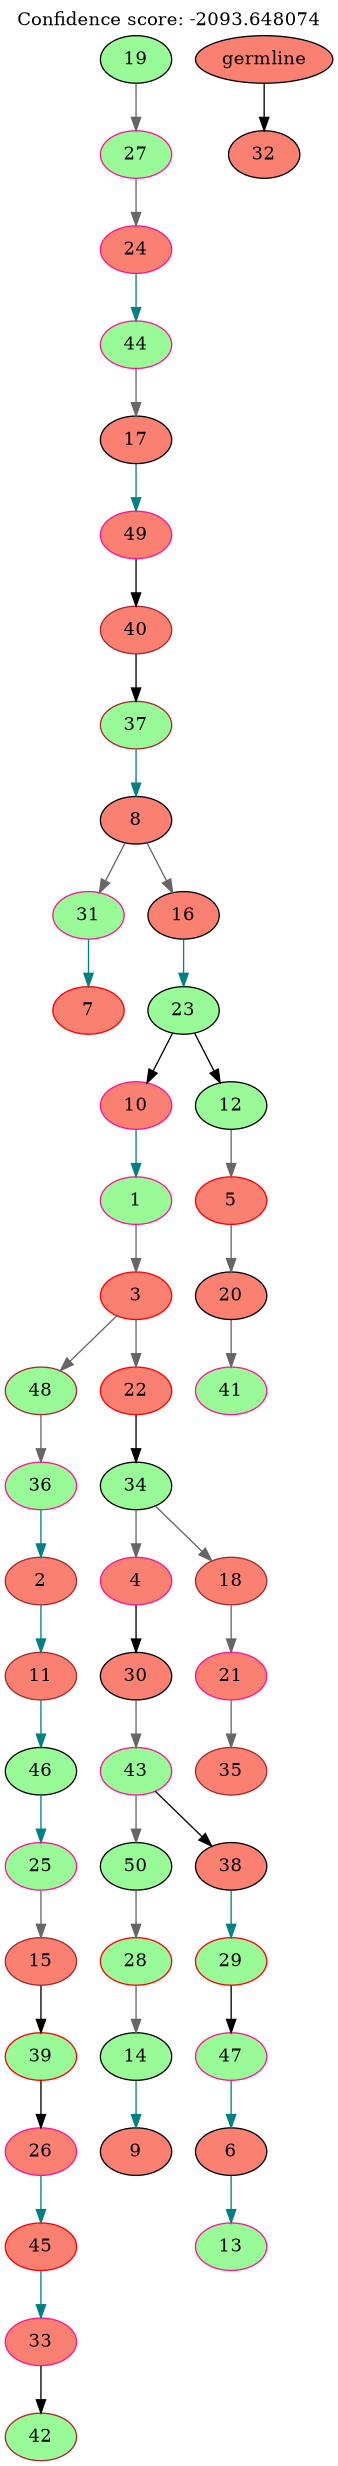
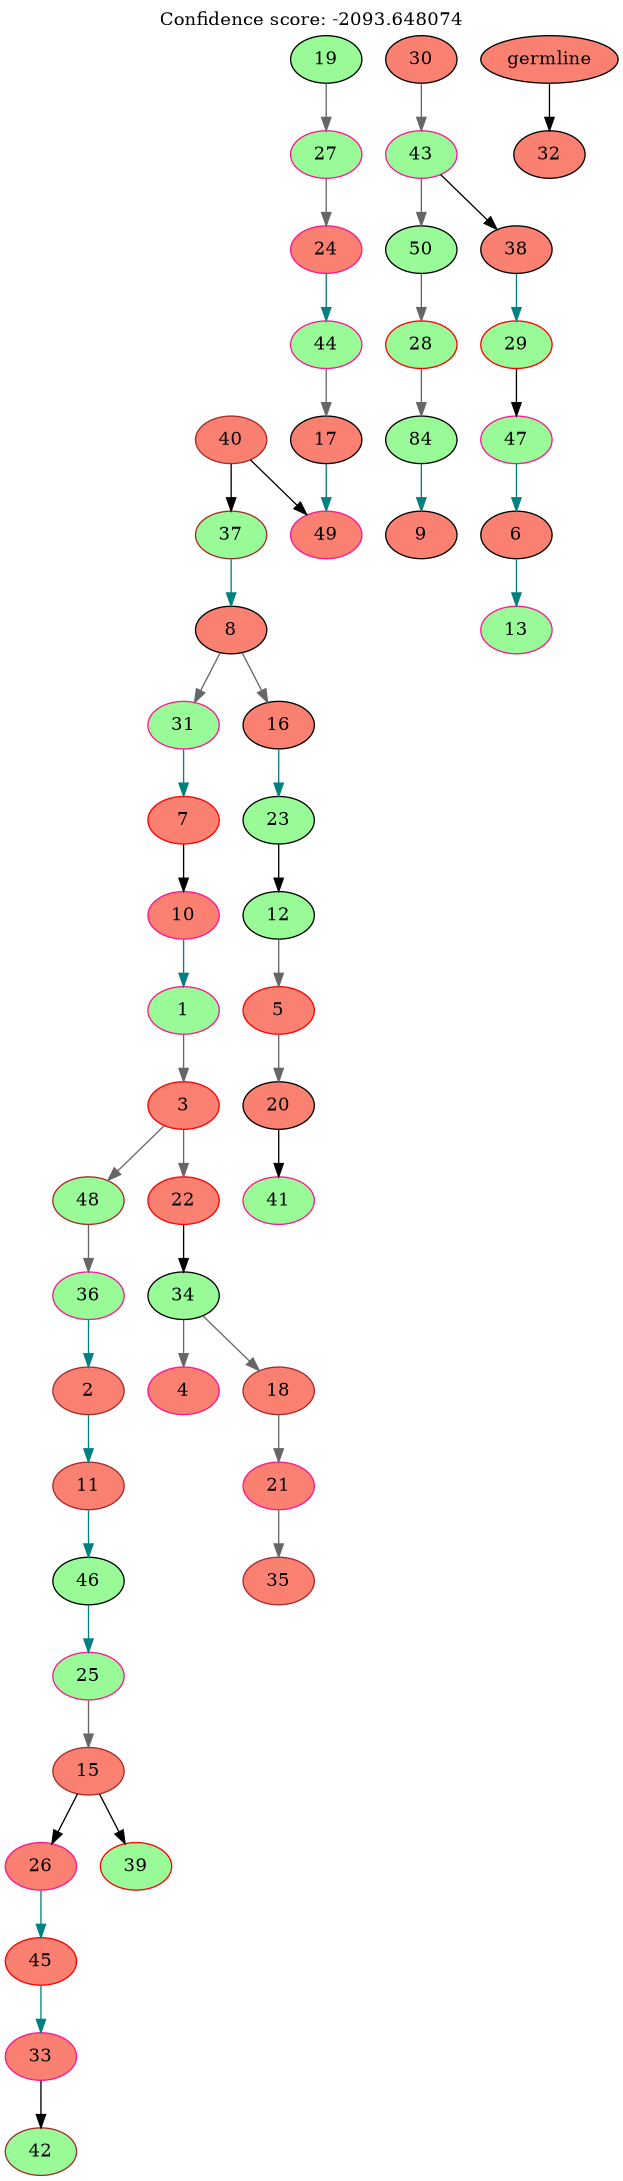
(136, 576) -> (274, 483)
(163, 1052) -> (184, 861)
(231, 1337) -> (279, 1147)
(136, 1622) -> none
(136, 2057) -> (421, 440)
(41, 2098) -> (68, 1813)
